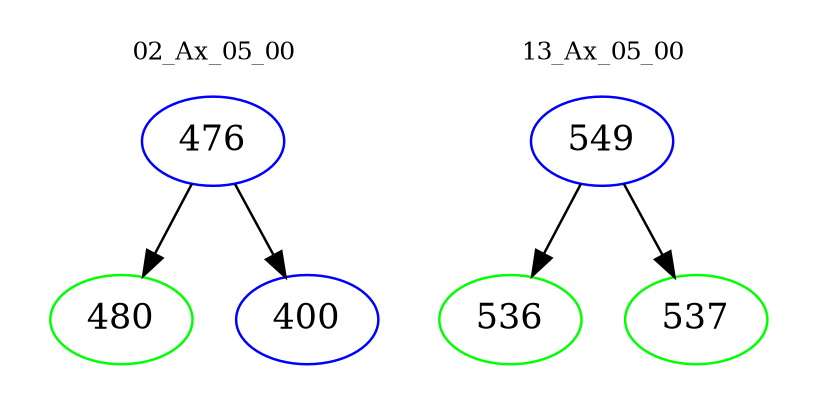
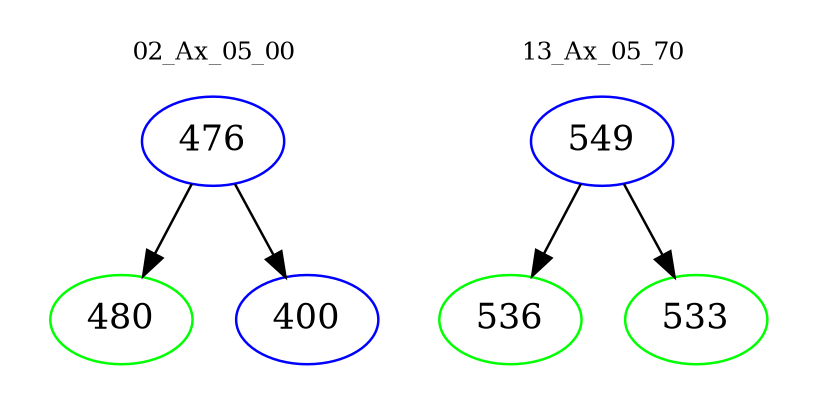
(603, 53) -> (603, 53)
(696, 320) -> (696, 320)
